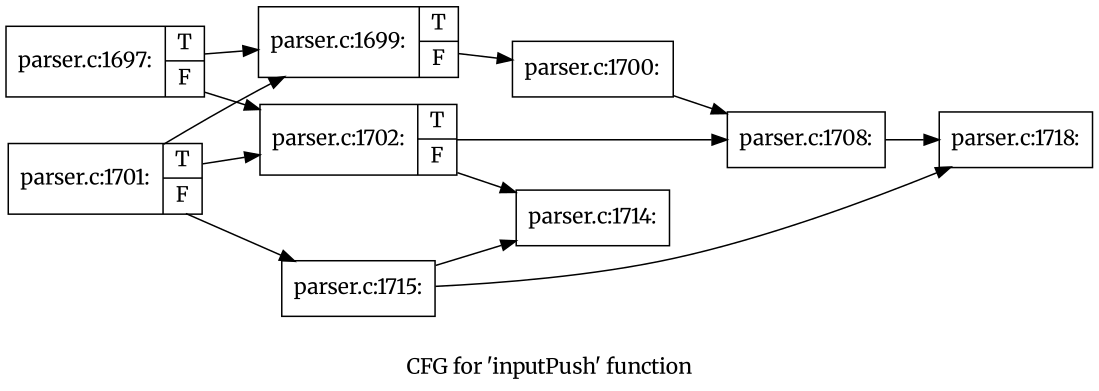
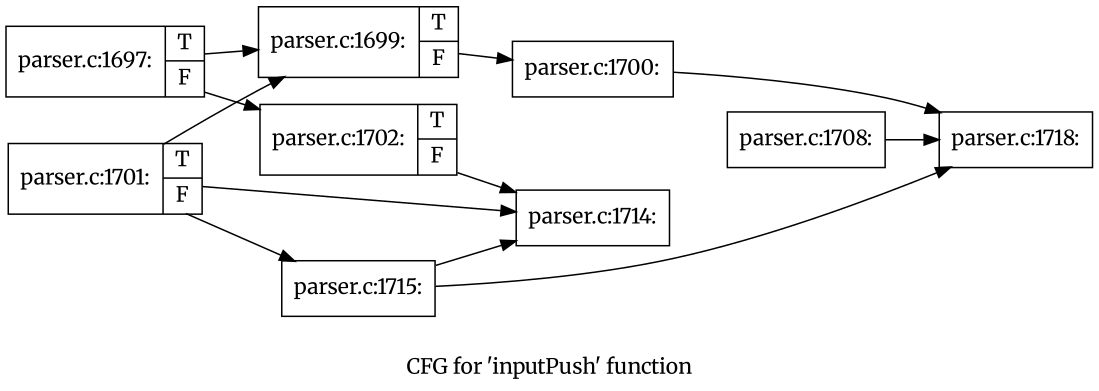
(693, 102) -> (801, 84)
(584, 140) -> none
(224, 161) -> (352, 199)
